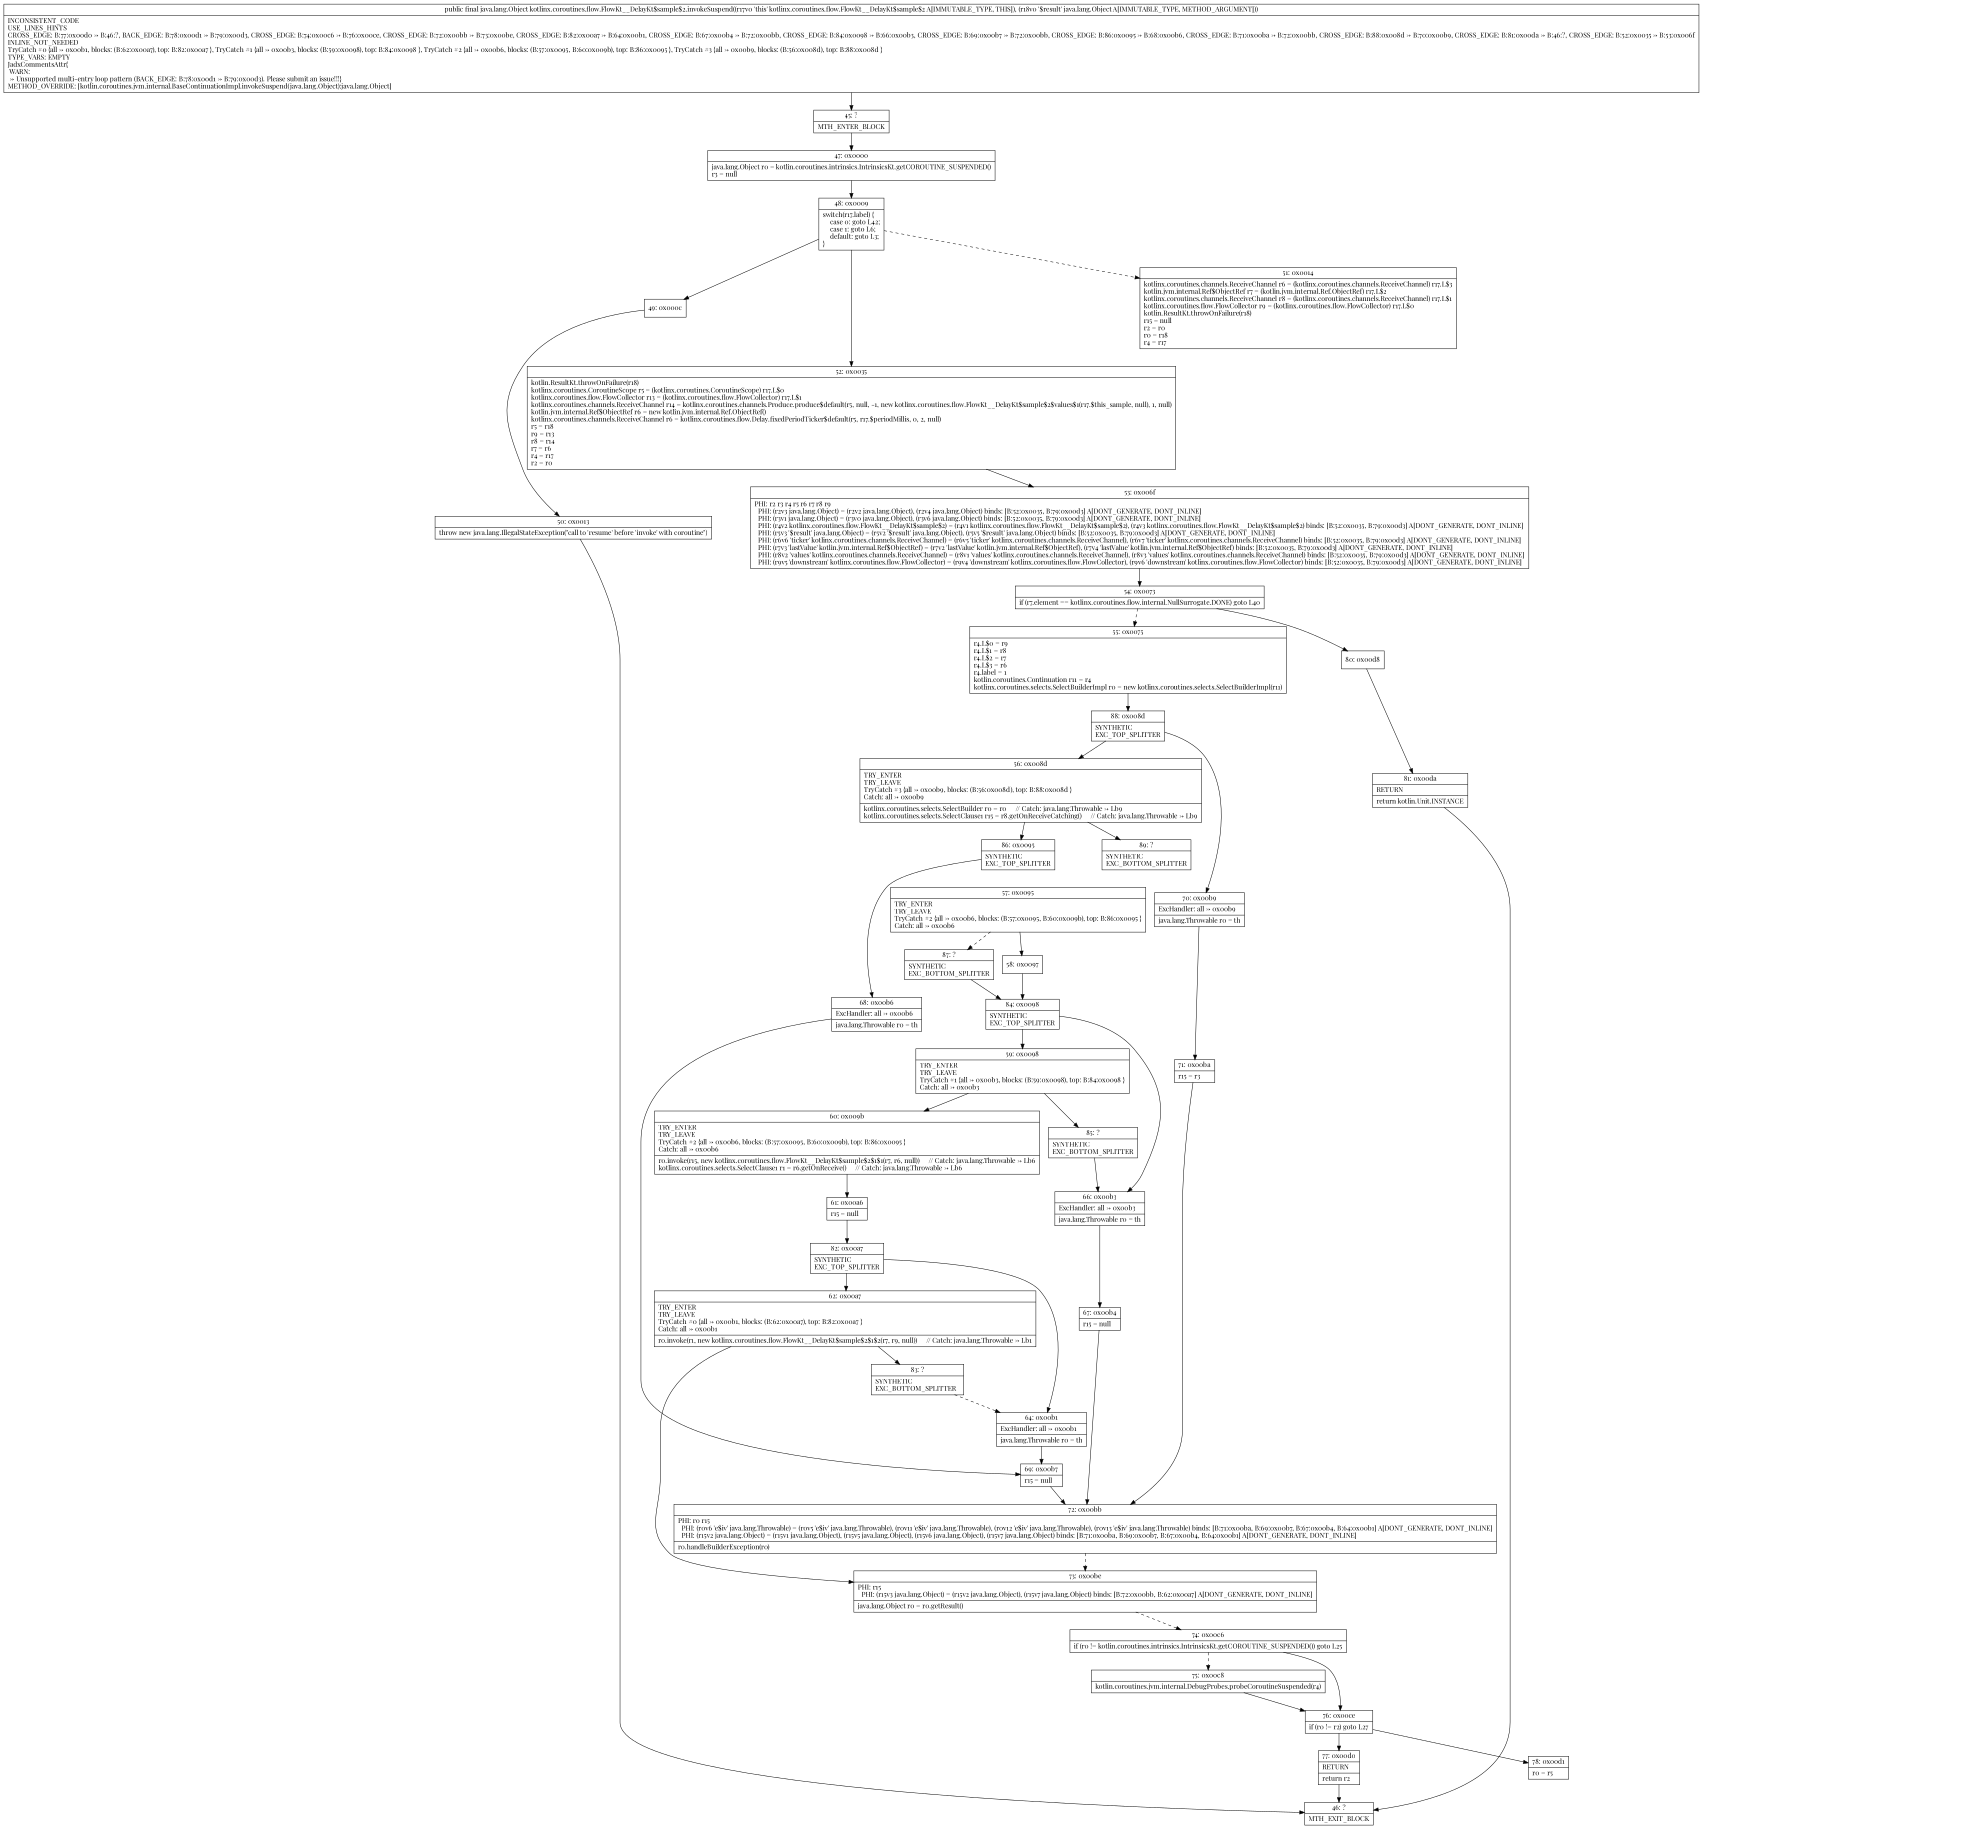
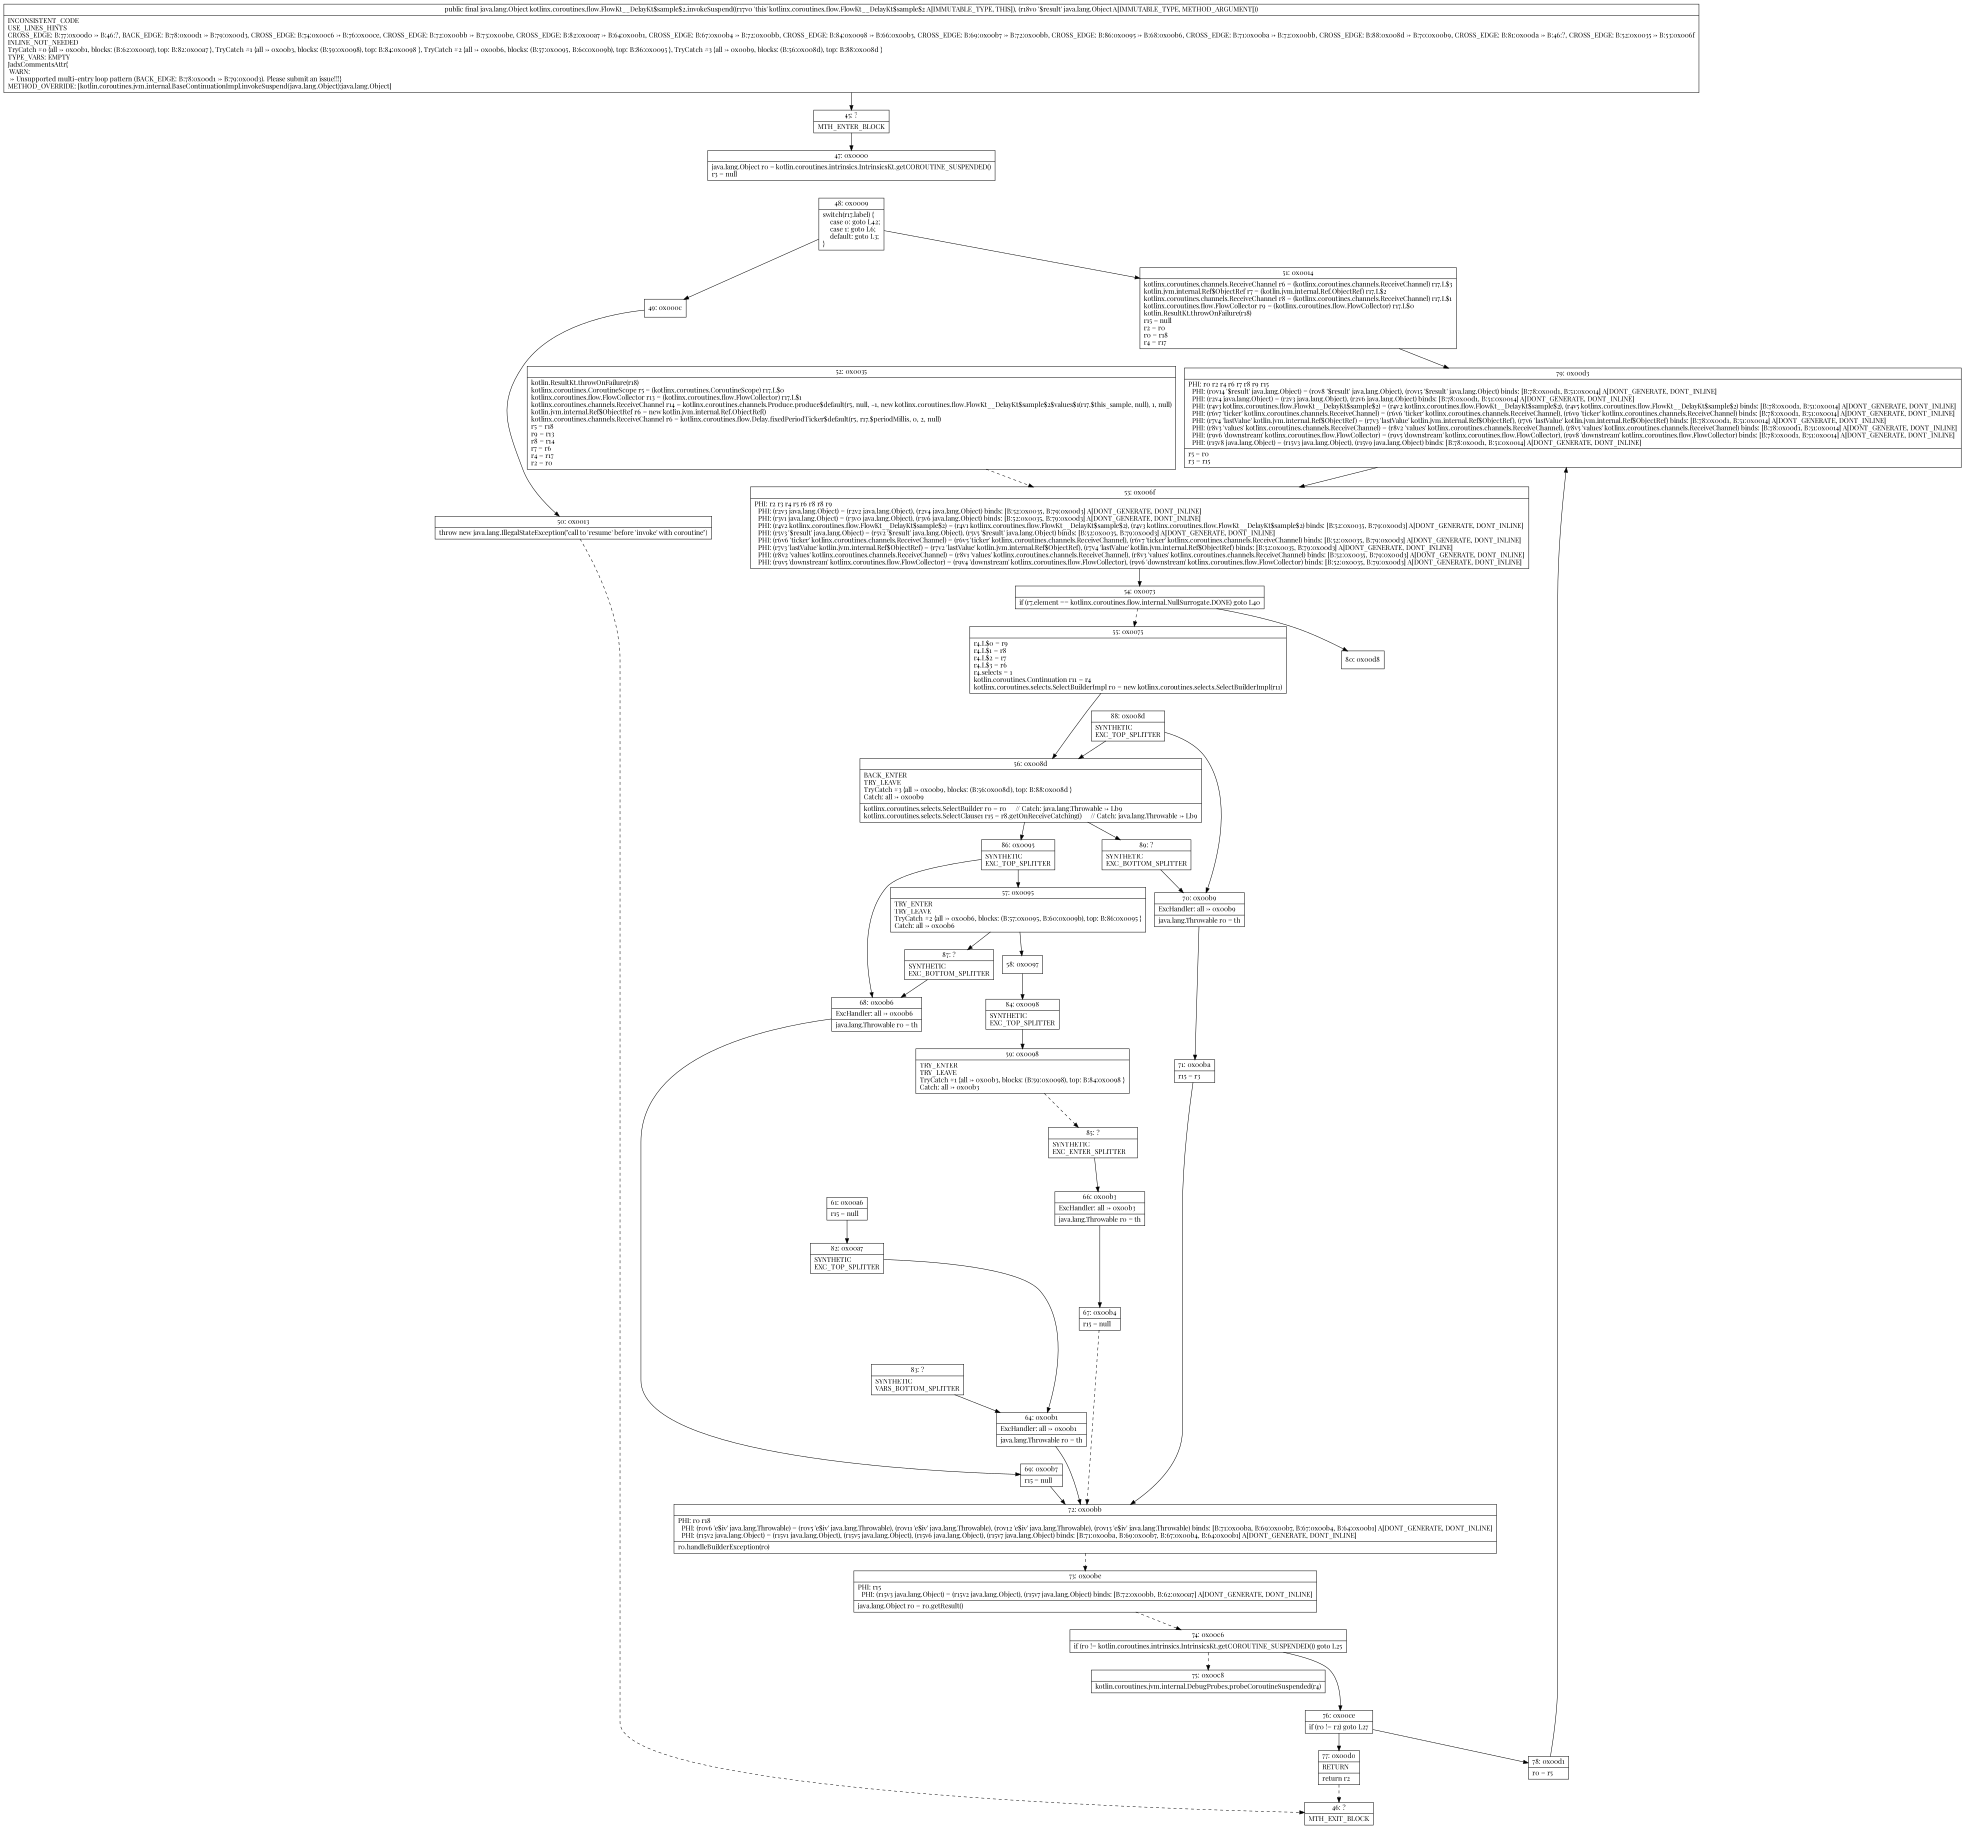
(851, 187) -> none
(1010, 254) -> (1010, 254)
(851, 306) -> none
none -> (1573, 418)
(1007, 477) -> (1007, 477)
(794, 504) -> (794, 504)
(990, 673) -> (993, 673)
(1128, 700) -> (1078, 724)
(883, 775) -> (885, 775)
(1420, 790) -> none
none -> (1018, 876)
none -> (1170, 880)
(981, 939) -> (981, 939)
(984, 988) -> (916, 987)
(1153, 1078) -> none
(1060, 1109) -> (1060, 1109)
(847, 1143) -> none
(1093, 1152) -> (1089, 1152)
(845, 1319) -> none
(916, 1389) -> (918, 1389)
(975, 1403) -> (975, 1403)
(1093, 1415) -> (1093, 1415)
(1041, 1453) -> (1070, 1472)
(620, 1474) -> (620, 1474)
(695, 1521) -> (695, 1521)
(1272, 1701) -> none
(1339, 1791) -> (1339, 1791)
